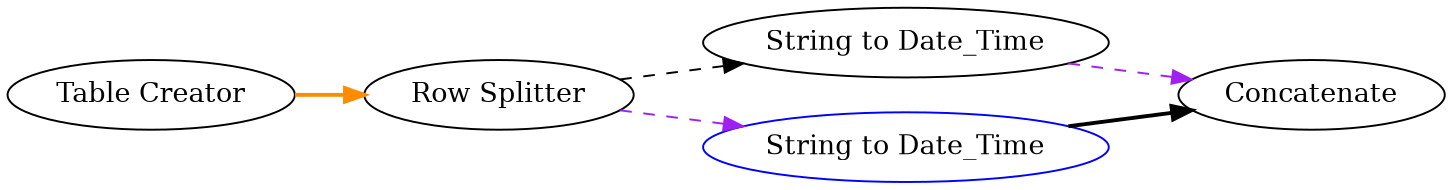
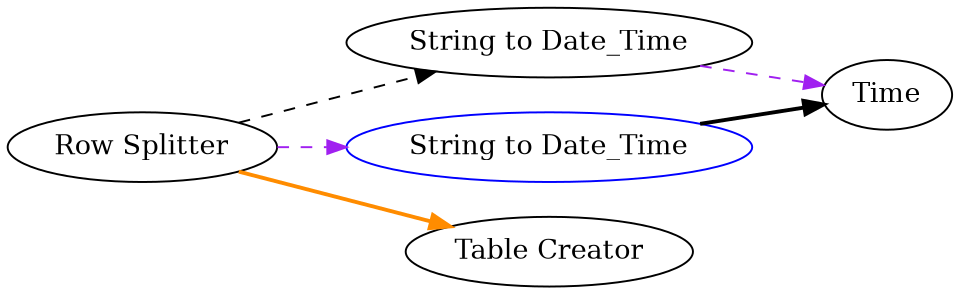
(320, 95) -> (335, 197)
(1312, 95) -> (887, 95)
